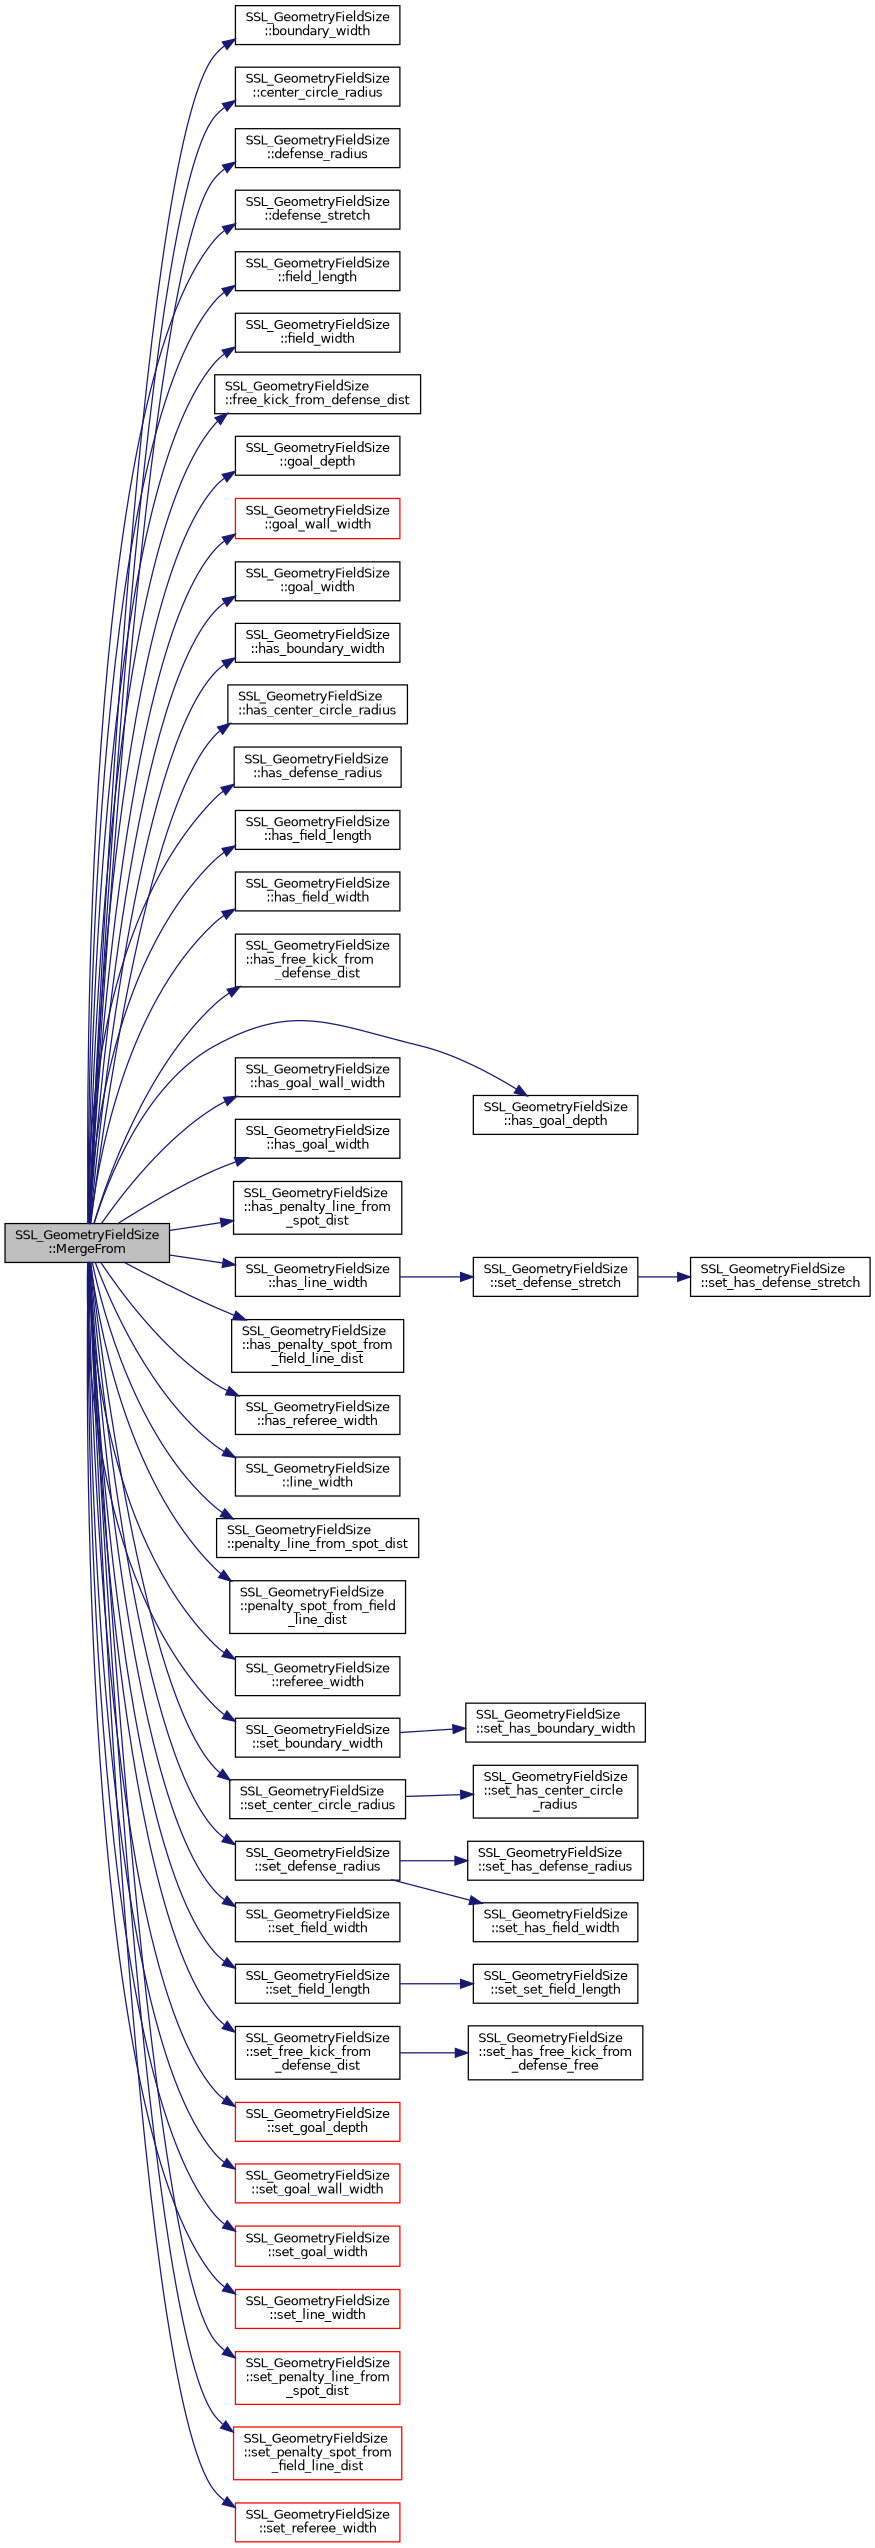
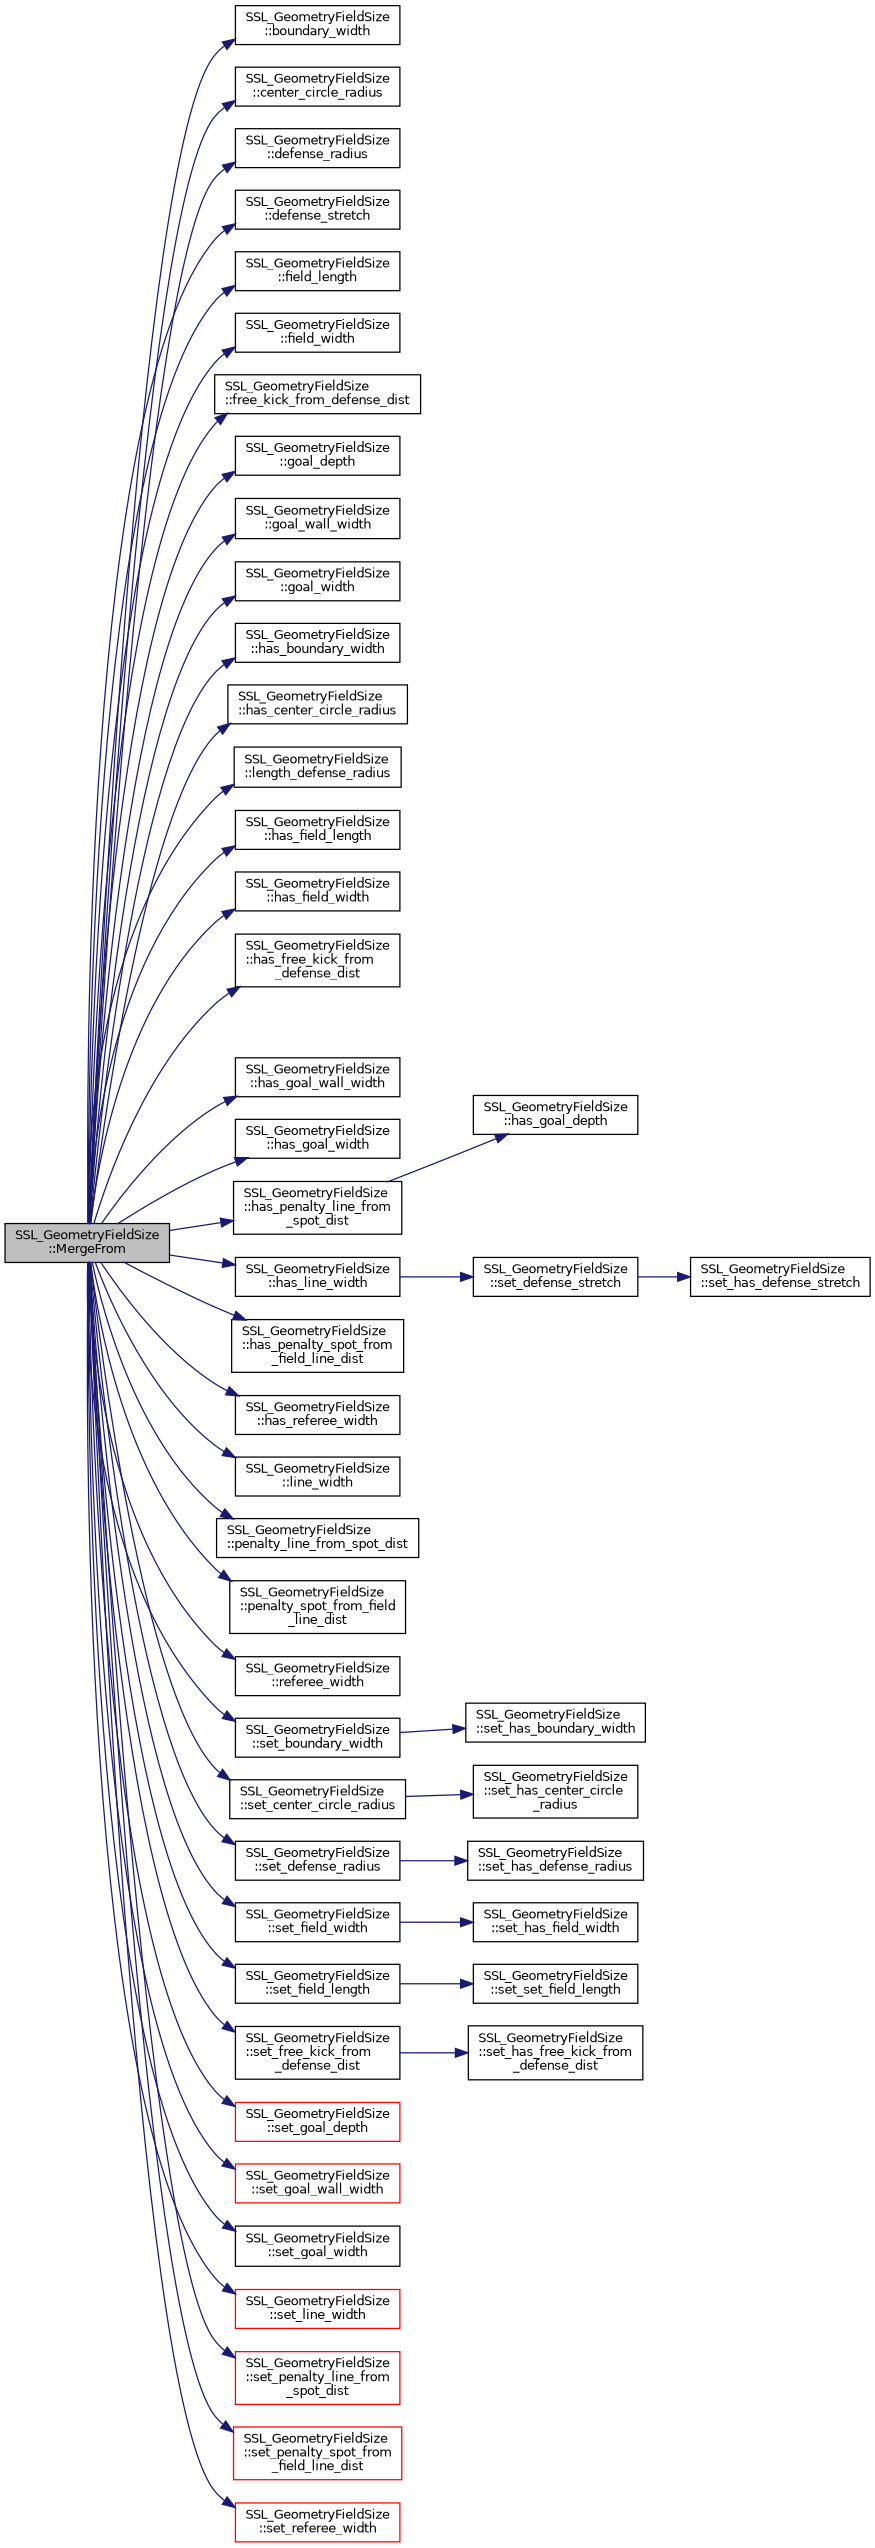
(318, 519) -> (318, 519)
(318, 767) -> (318, 767)
(260, 1027) -> (442, 1161)
(430, 1890) -> (430, 1922)
(556, 2053) -> (556, 2053)
(318, 2246) -> (318, 2246)
